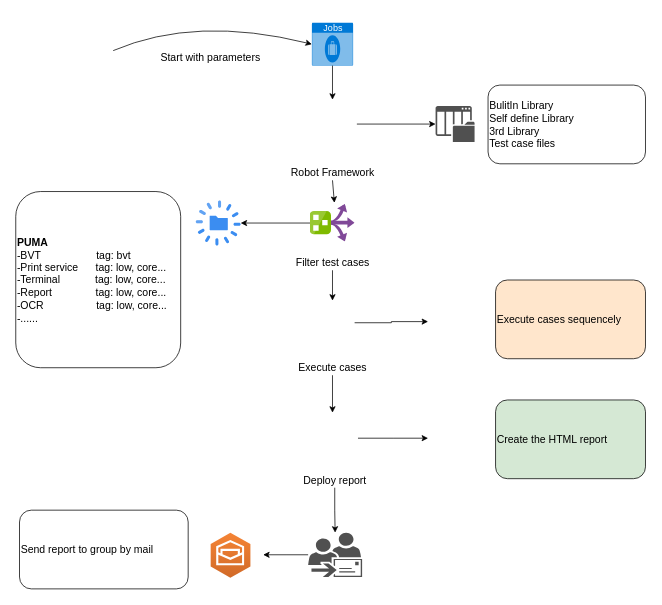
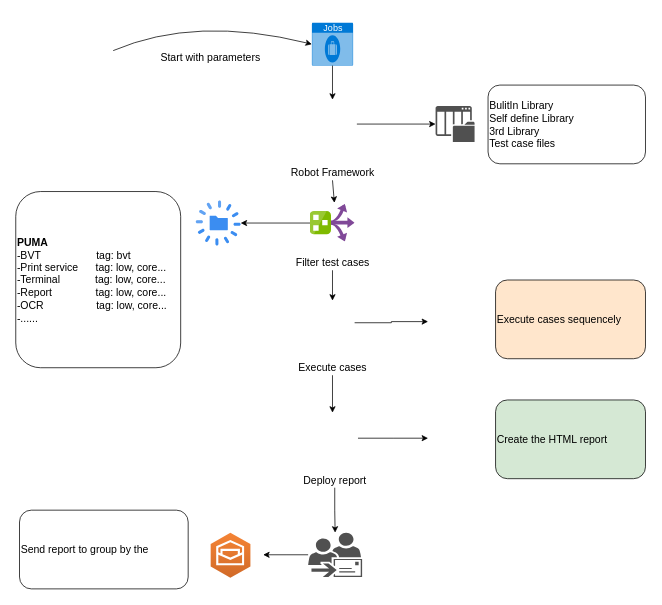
(83, 550) -> (83, 550)
